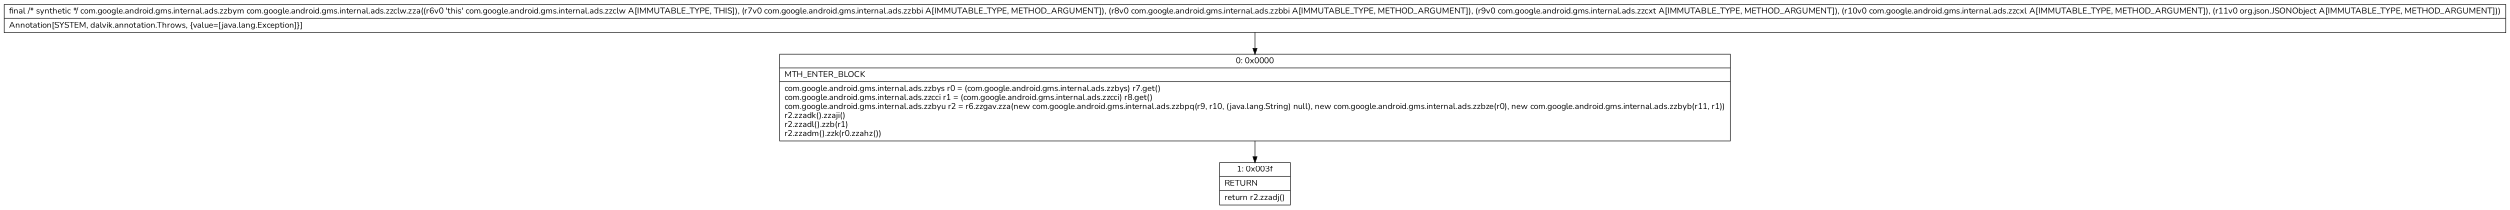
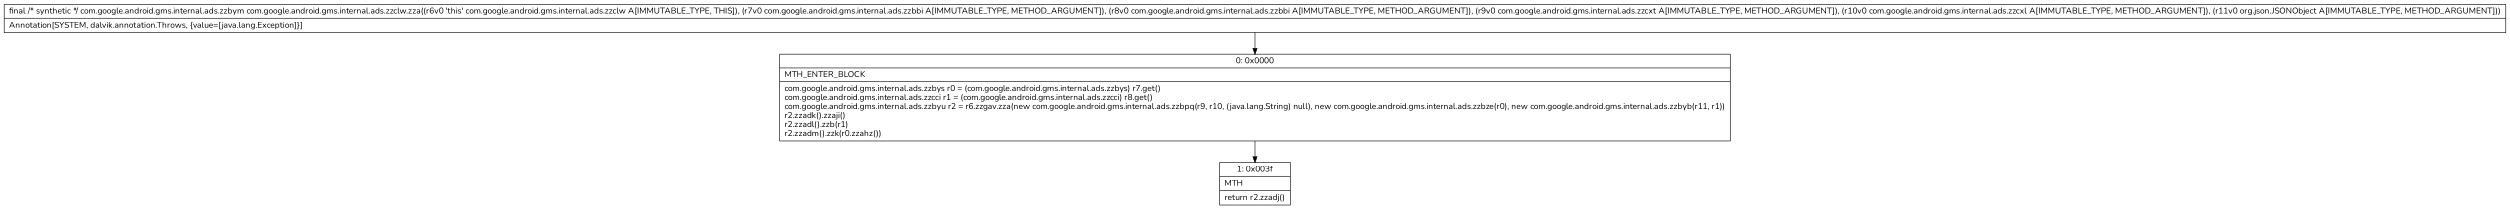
(1241, 183) -> (1234, 183)
